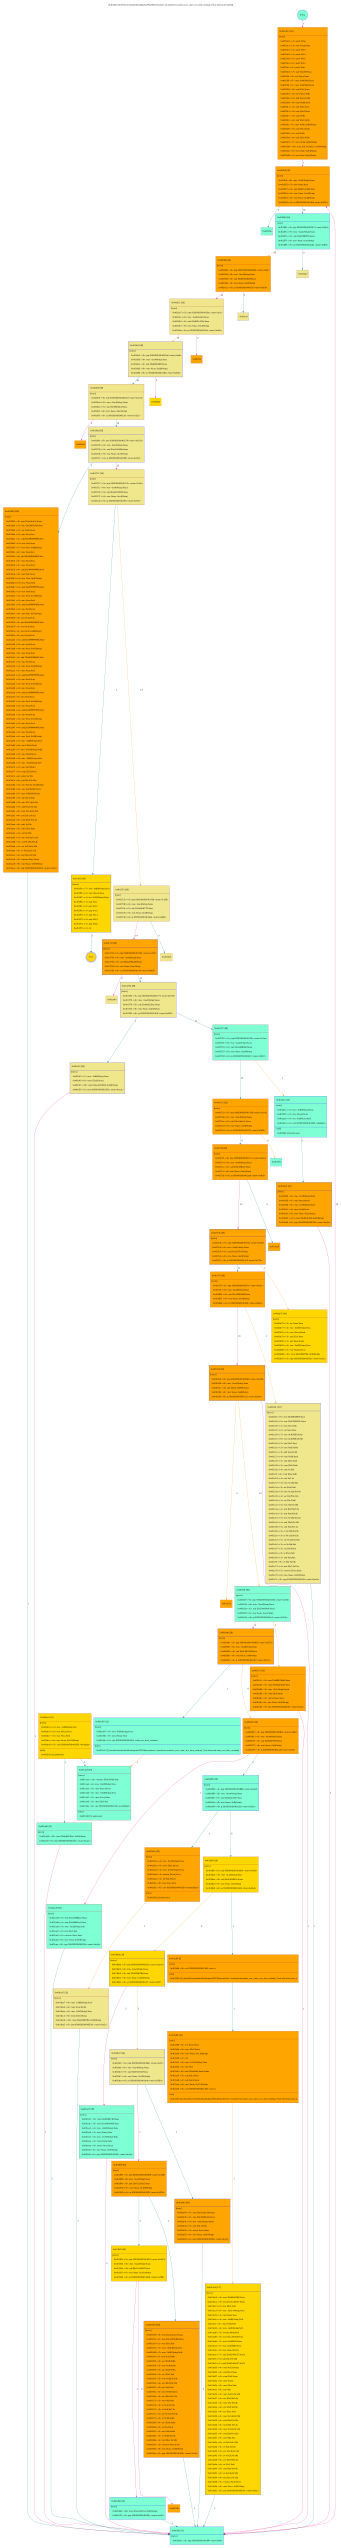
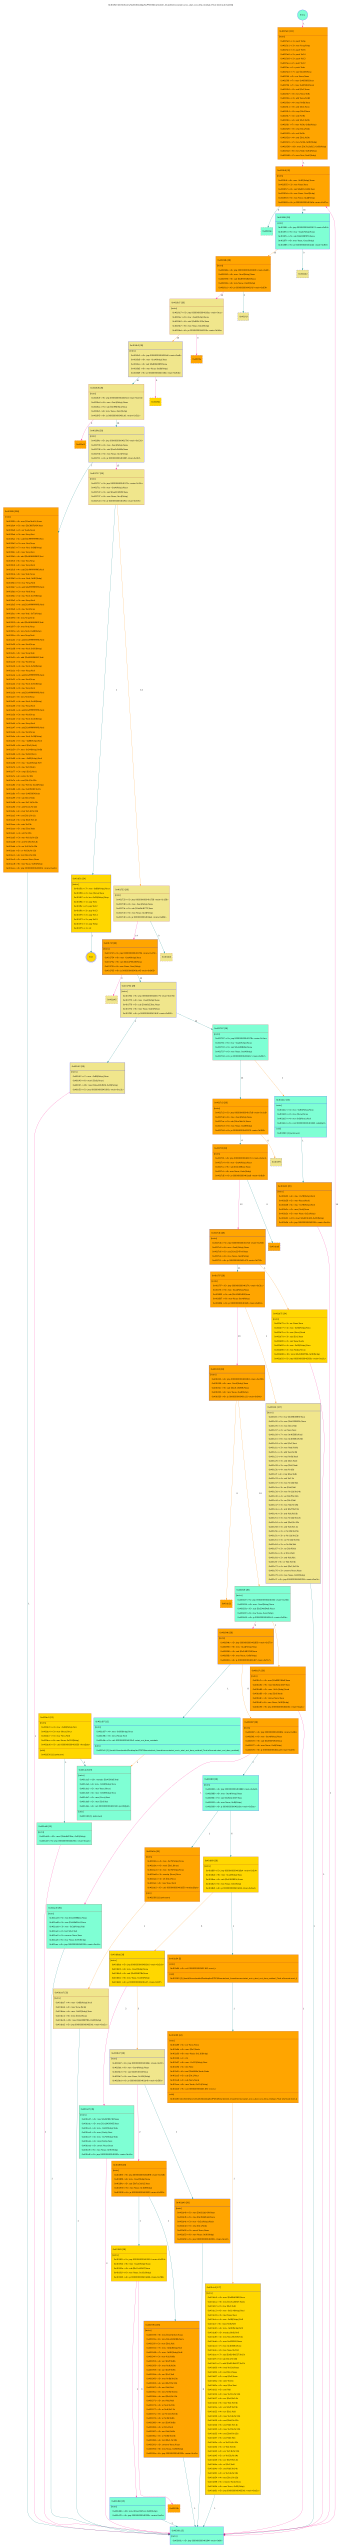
(276, 1162) -> (276, 1162)
(308, 1987) -> (323, 1989)
